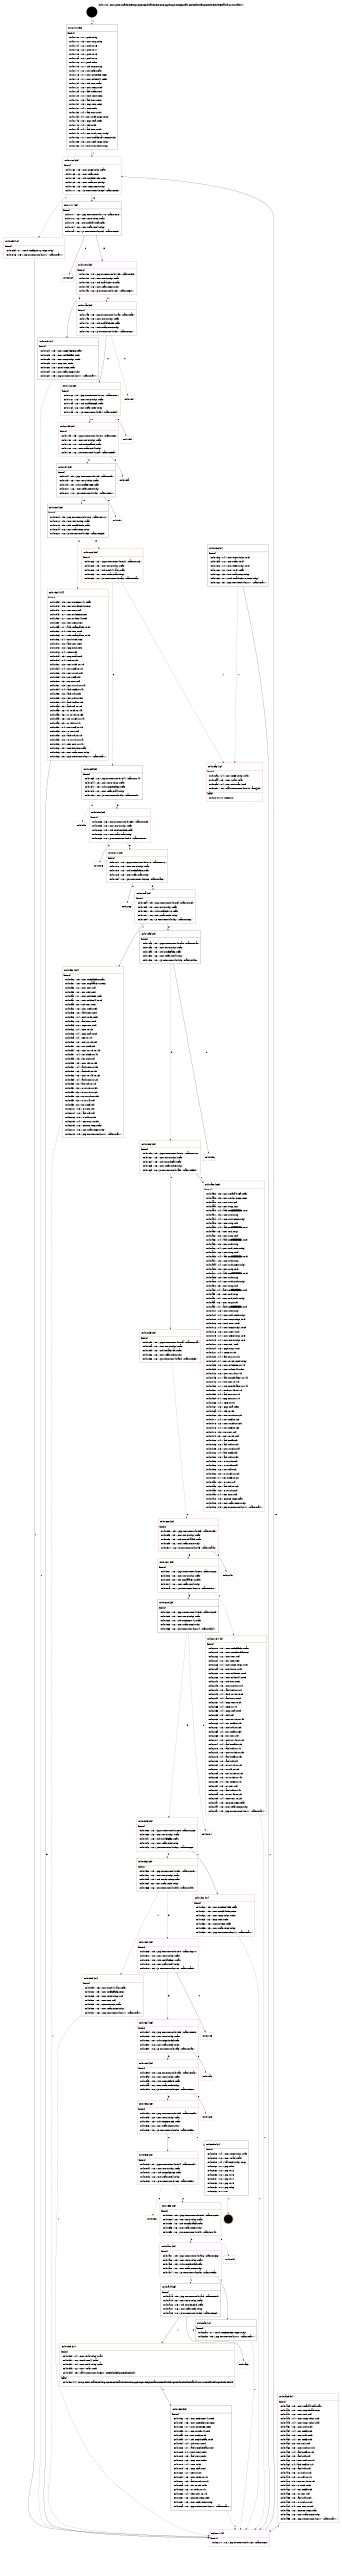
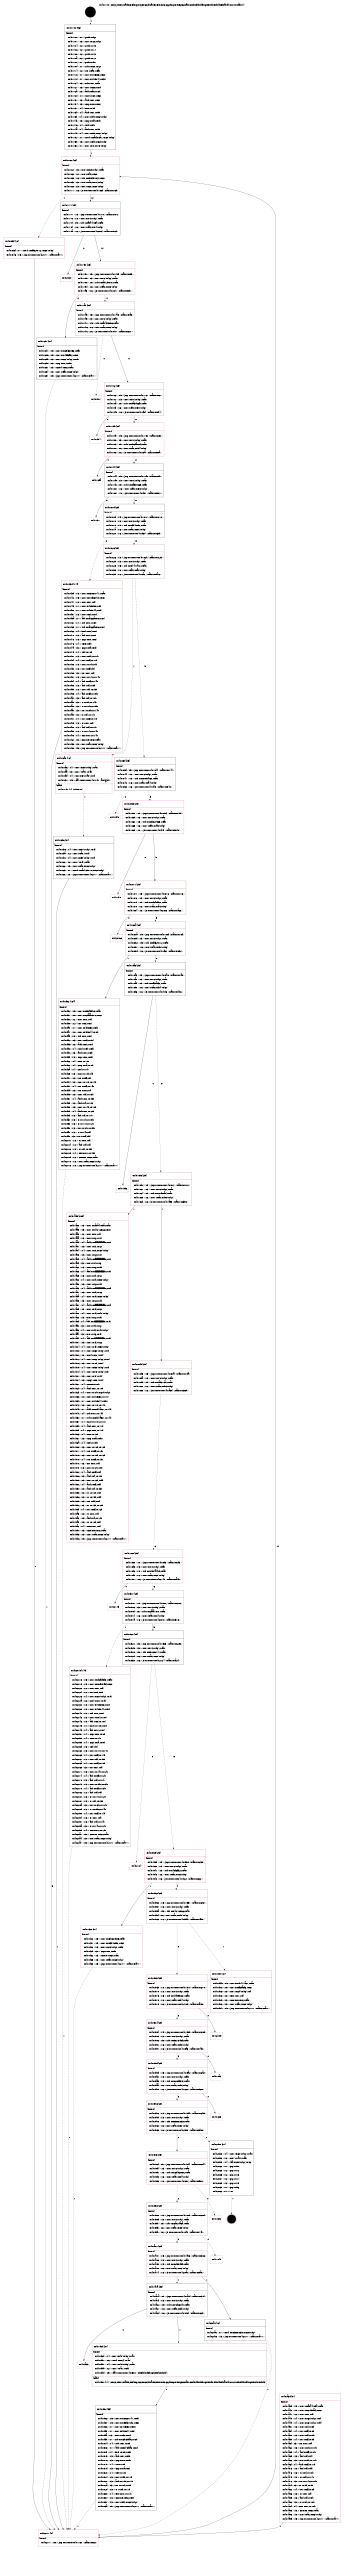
(236, 674) -> (84, 814)
(55, 2307) -> none
